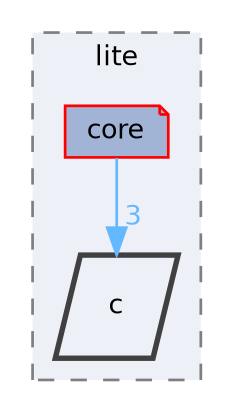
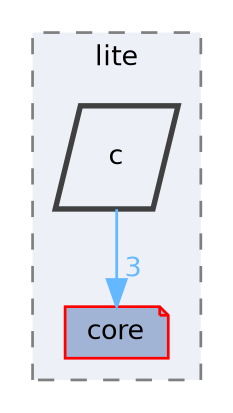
(117, 193) -> (117, 244)
